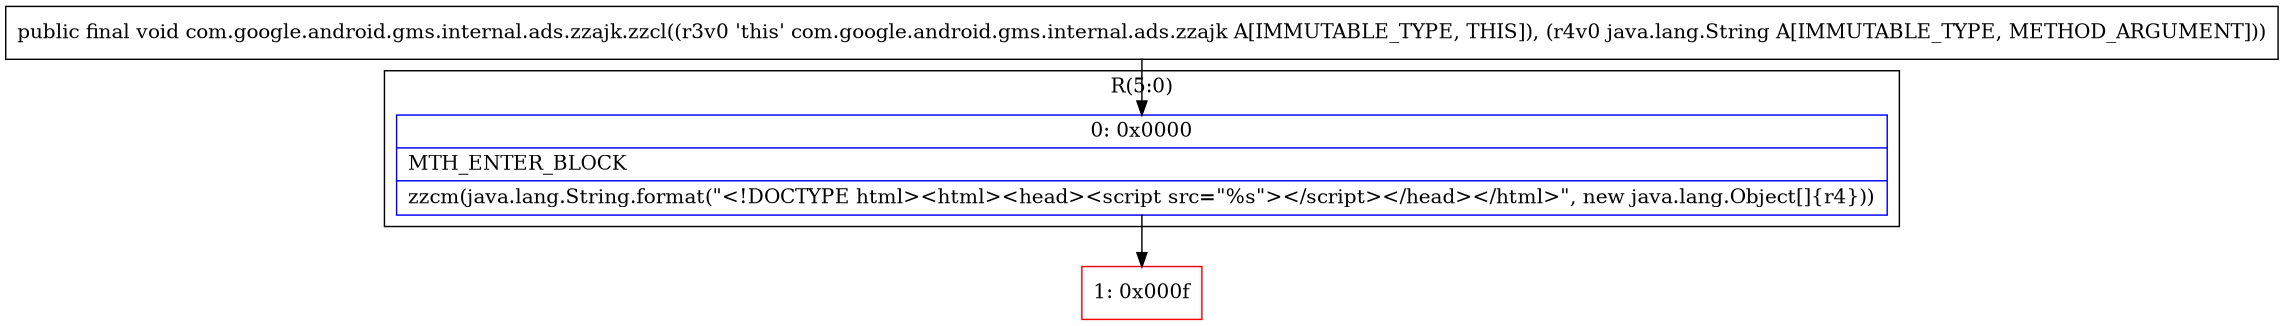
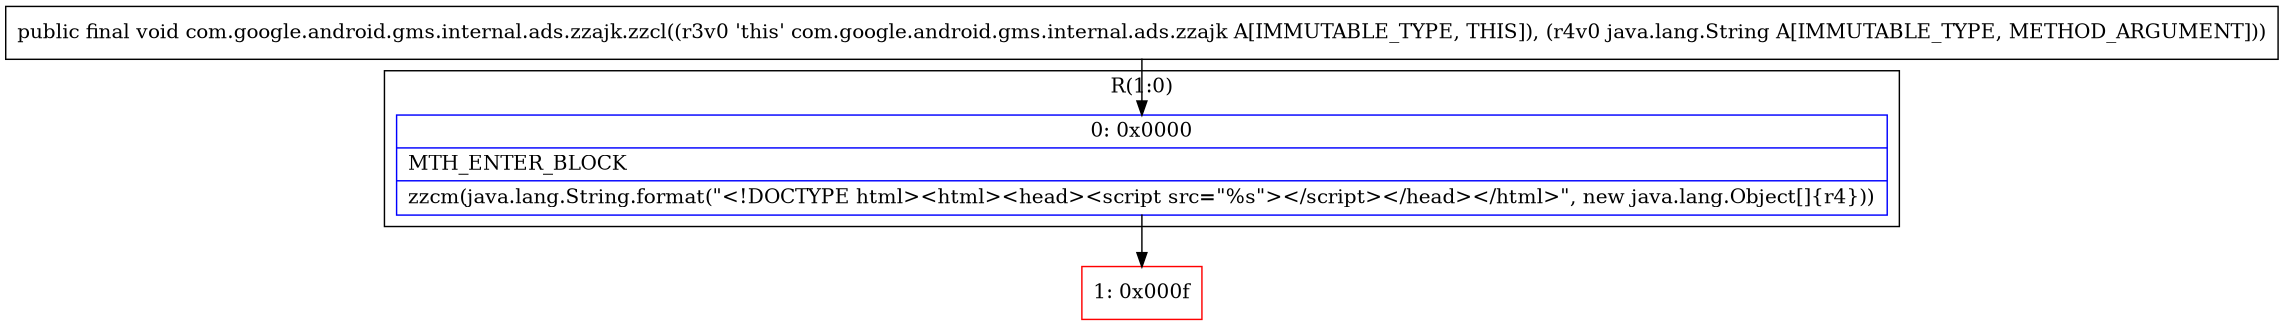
(1142, 87) -> (1142, 87)
